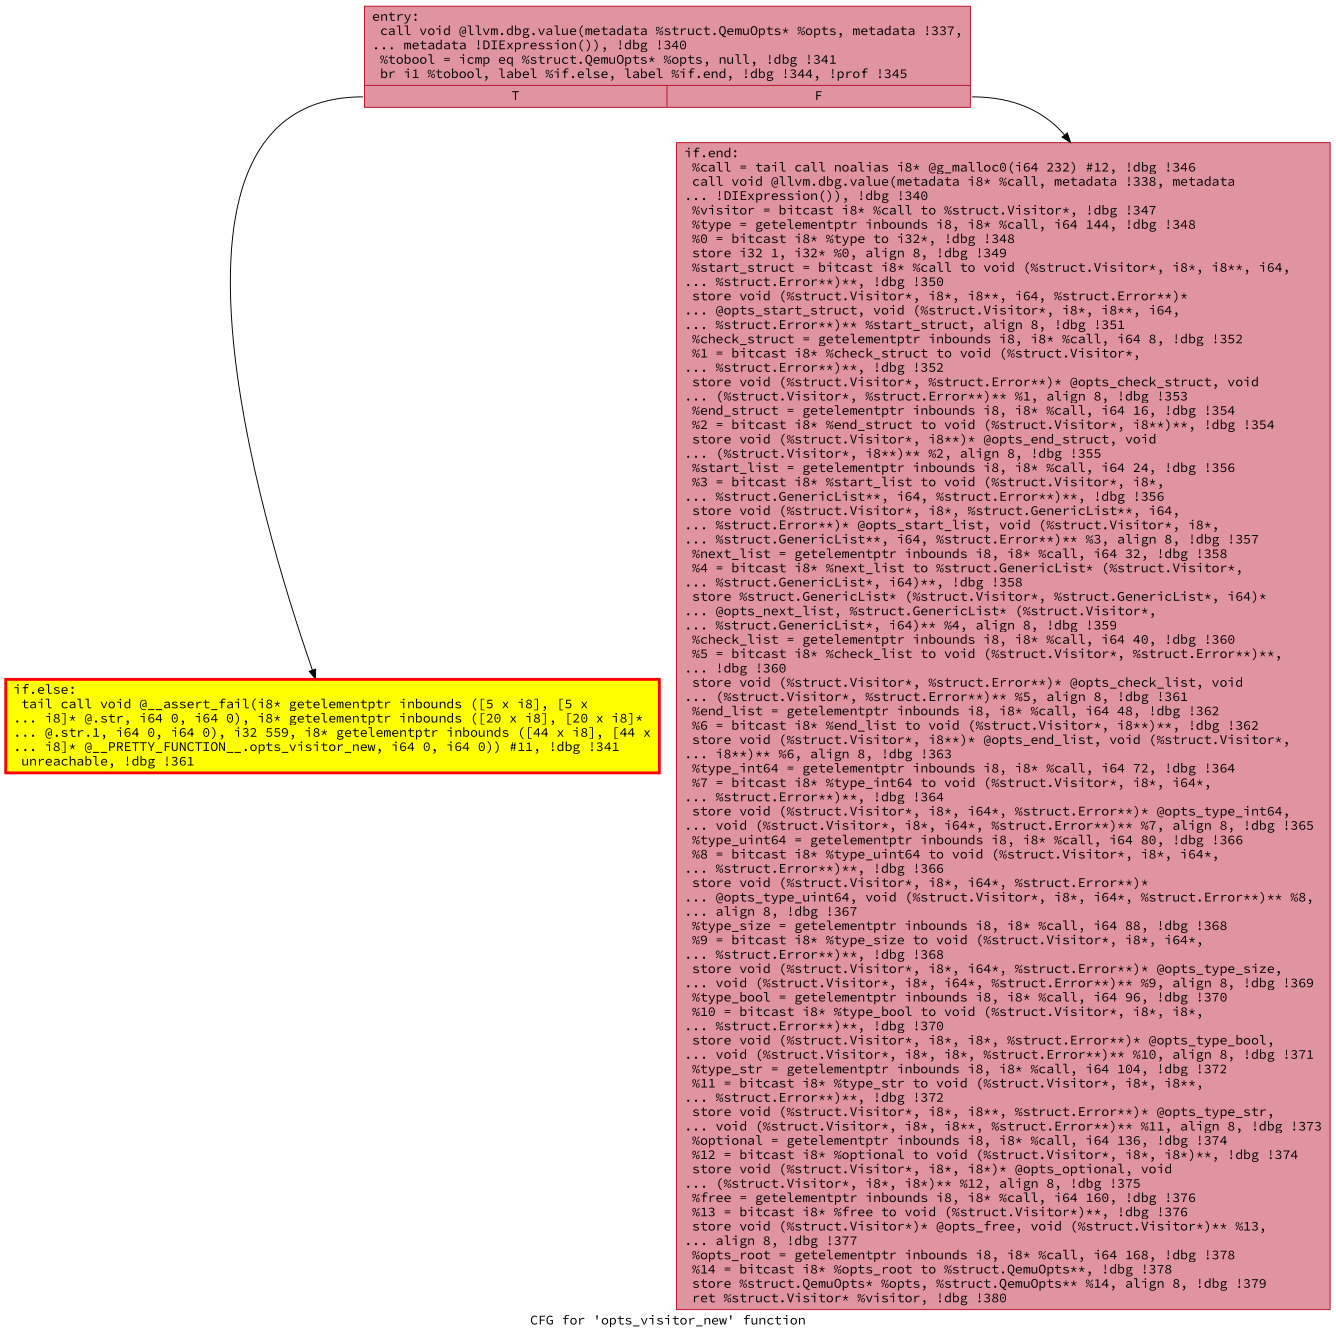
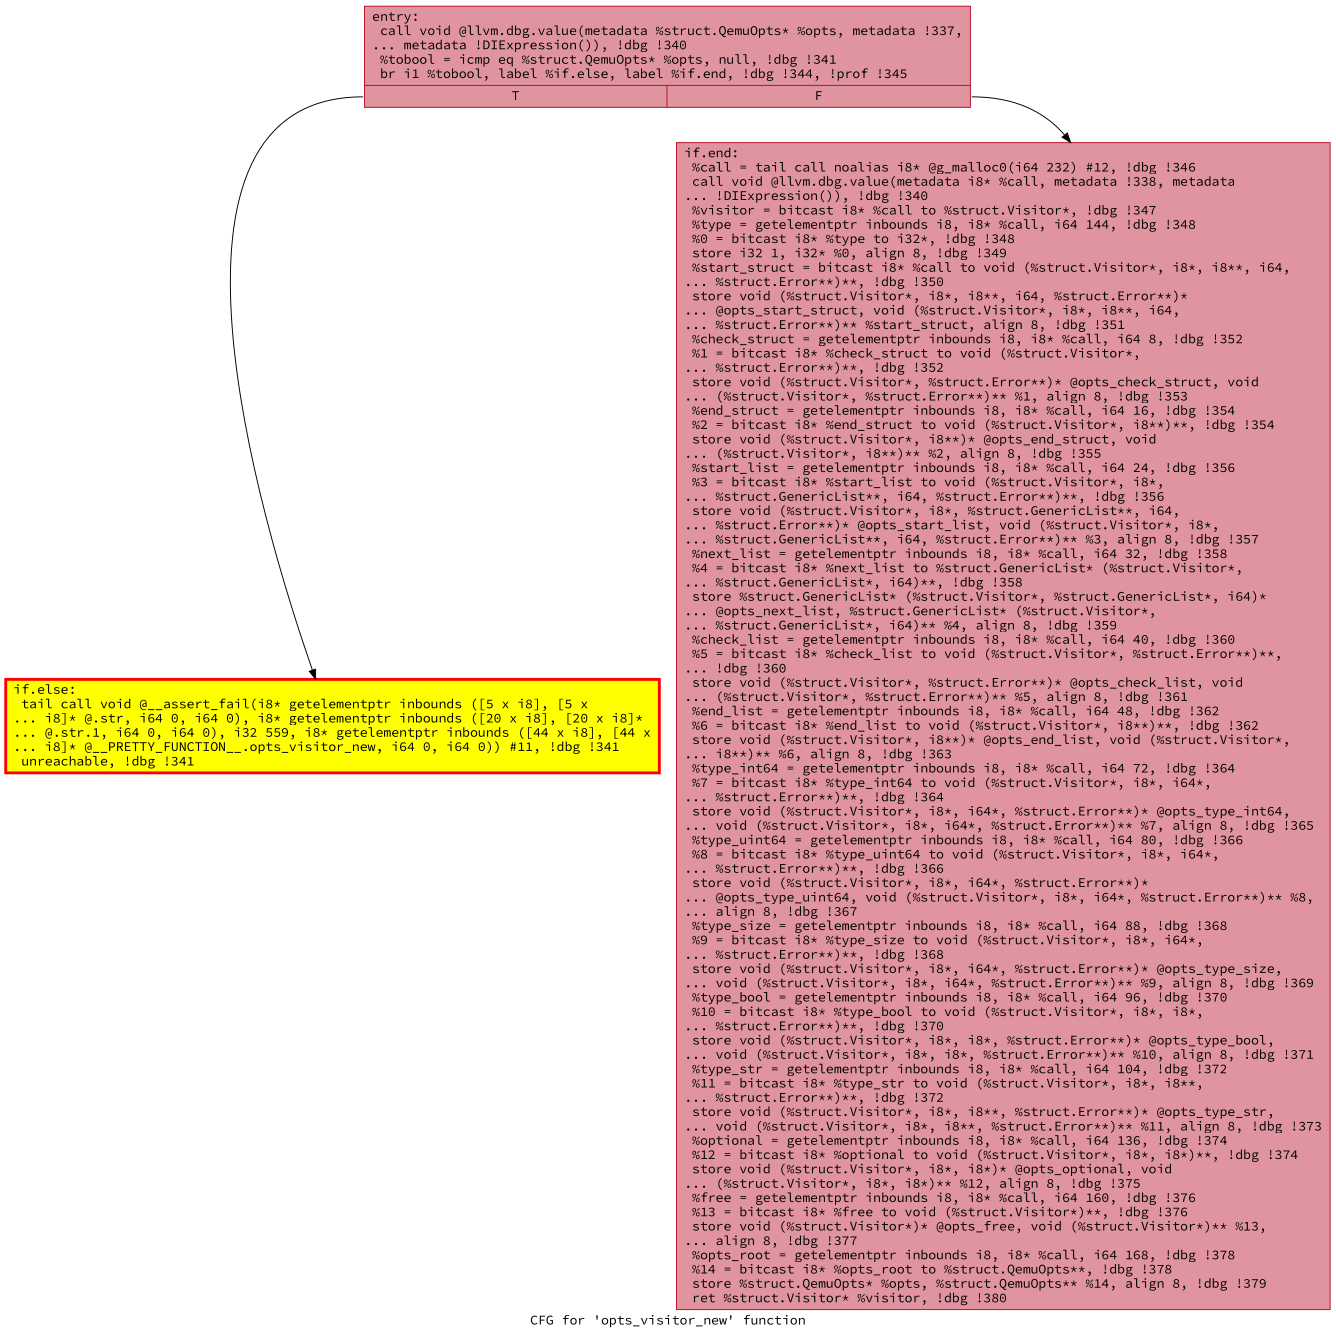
(104, 761) -> (104, 761)
